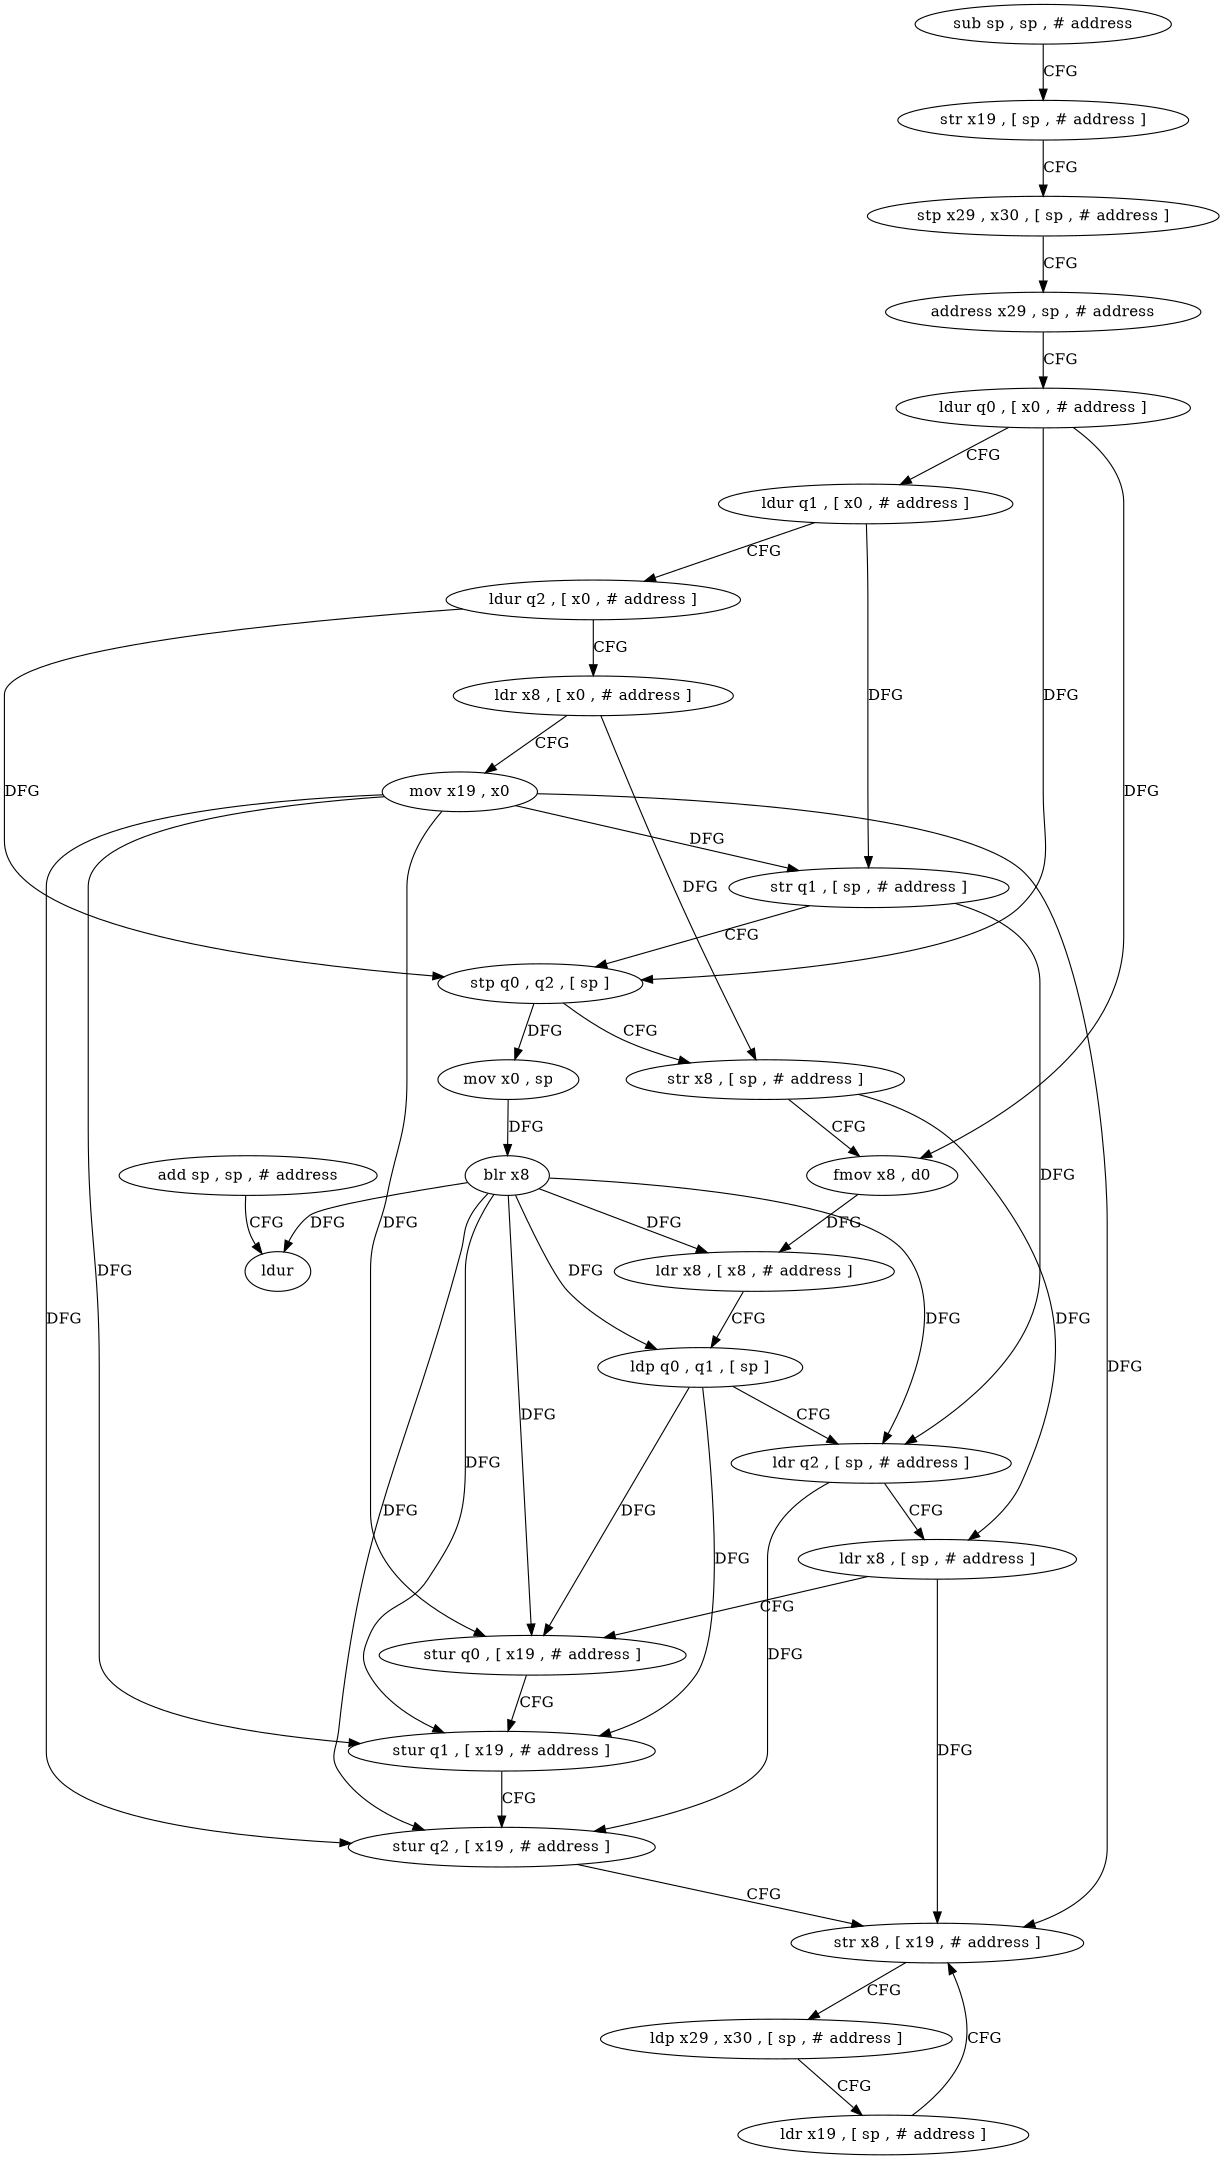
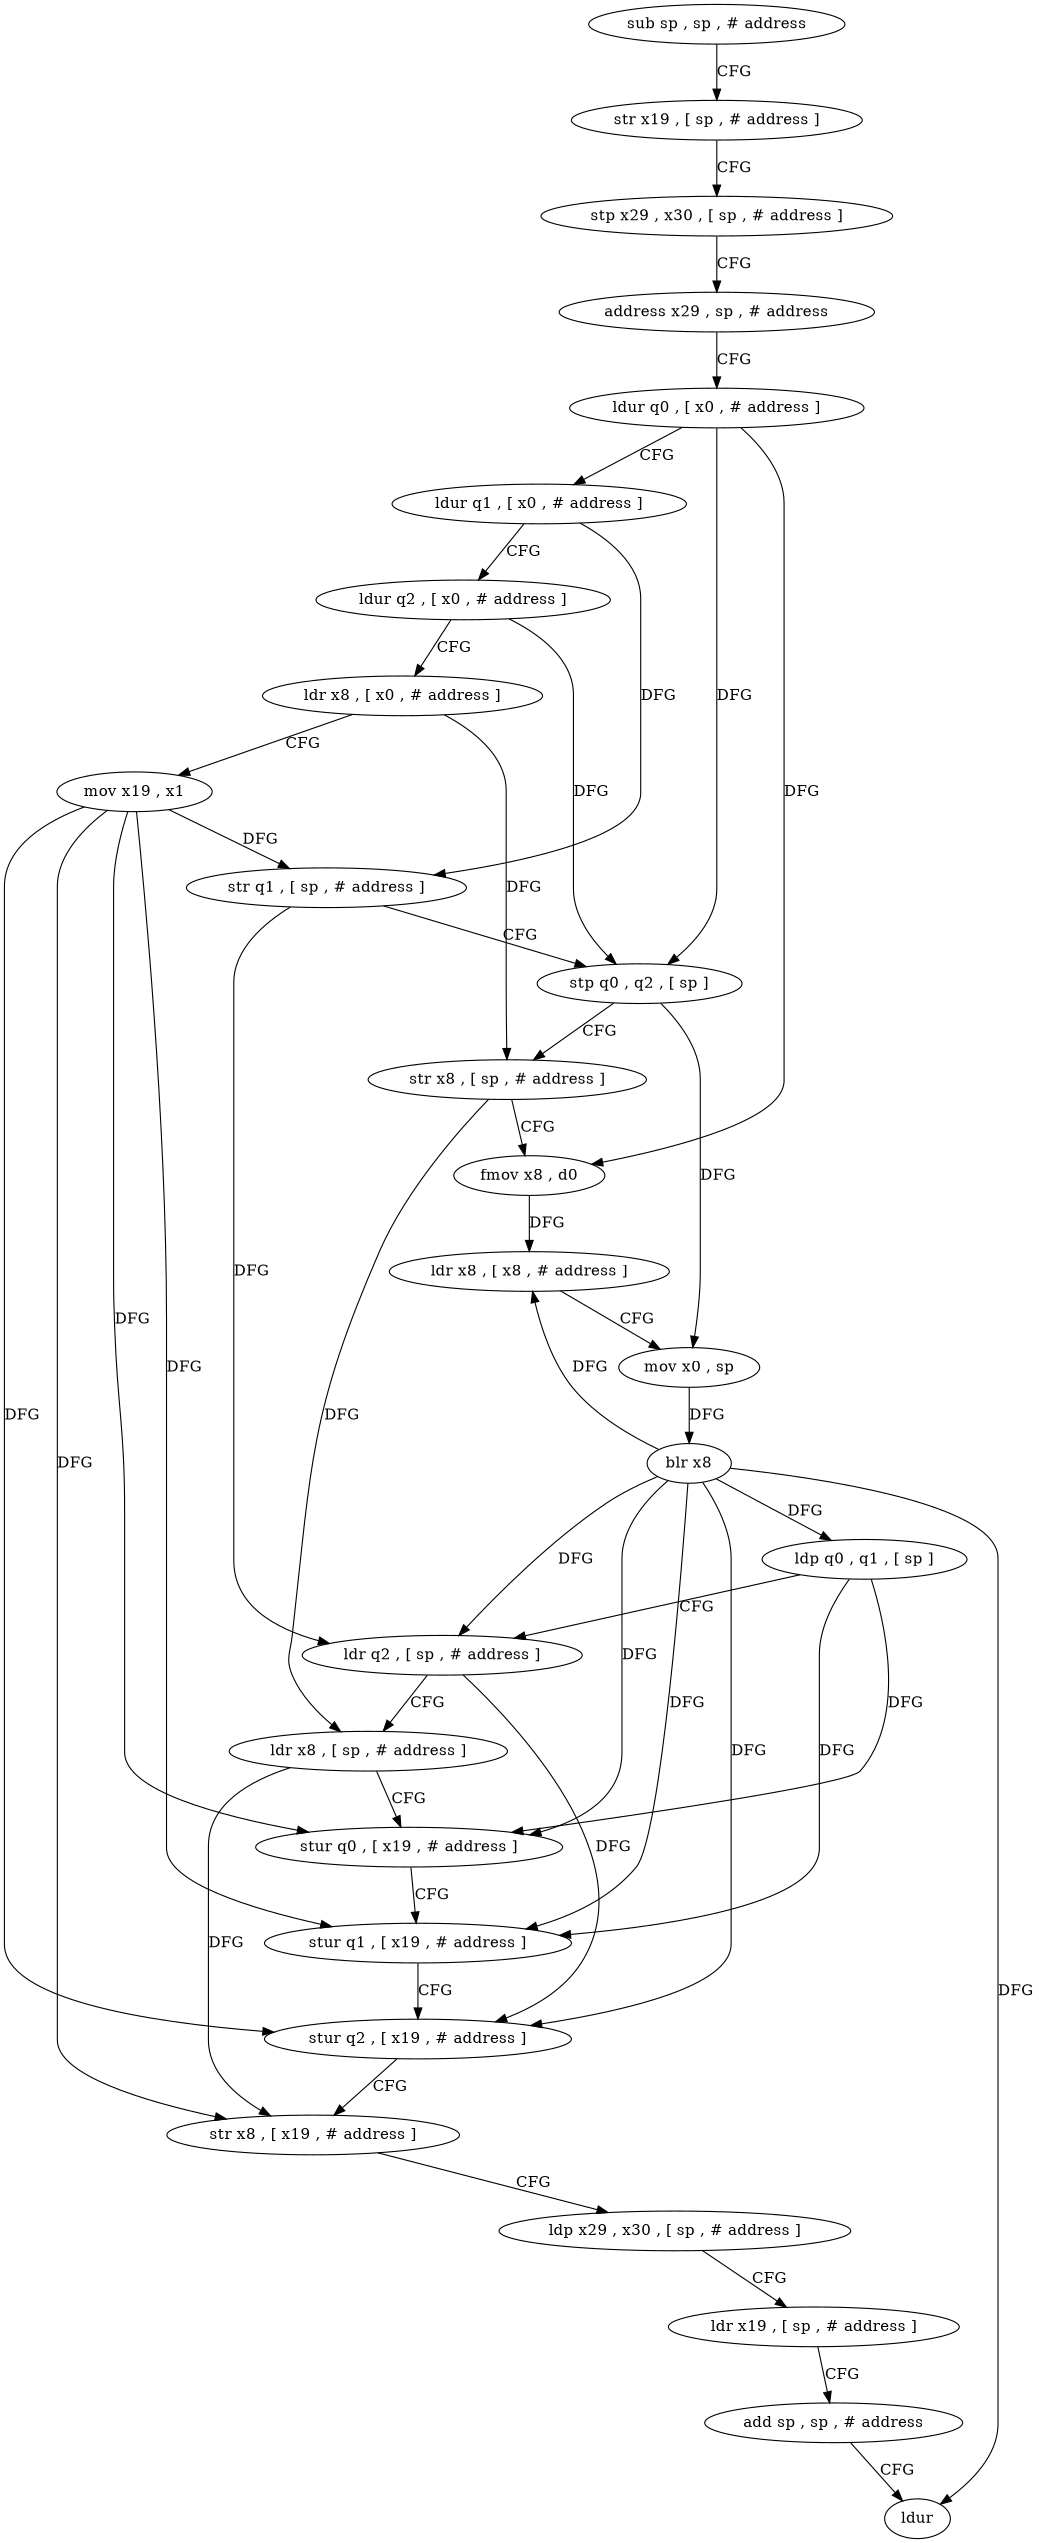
(460, 792) -> (135, 792)
(730, 1315) -> (606, 1317)
(964, 2053) -> (823, 2369)
